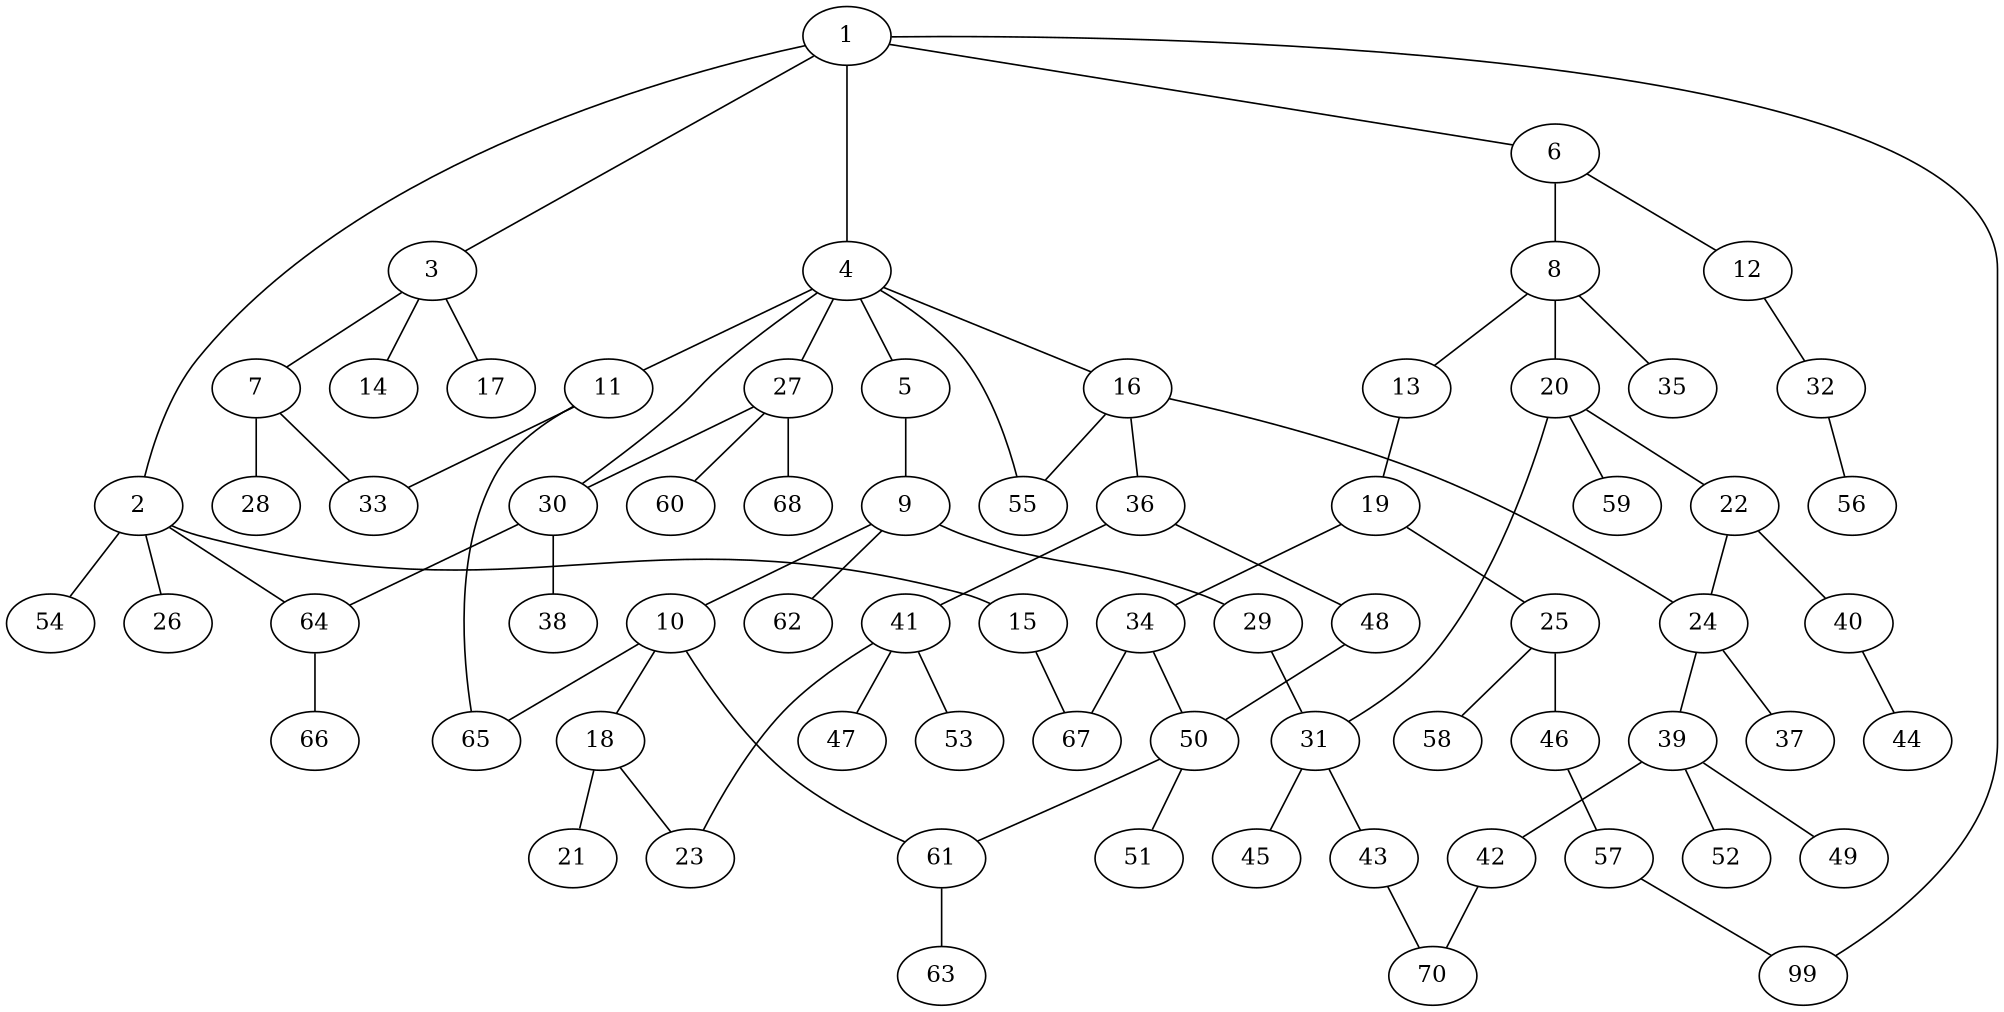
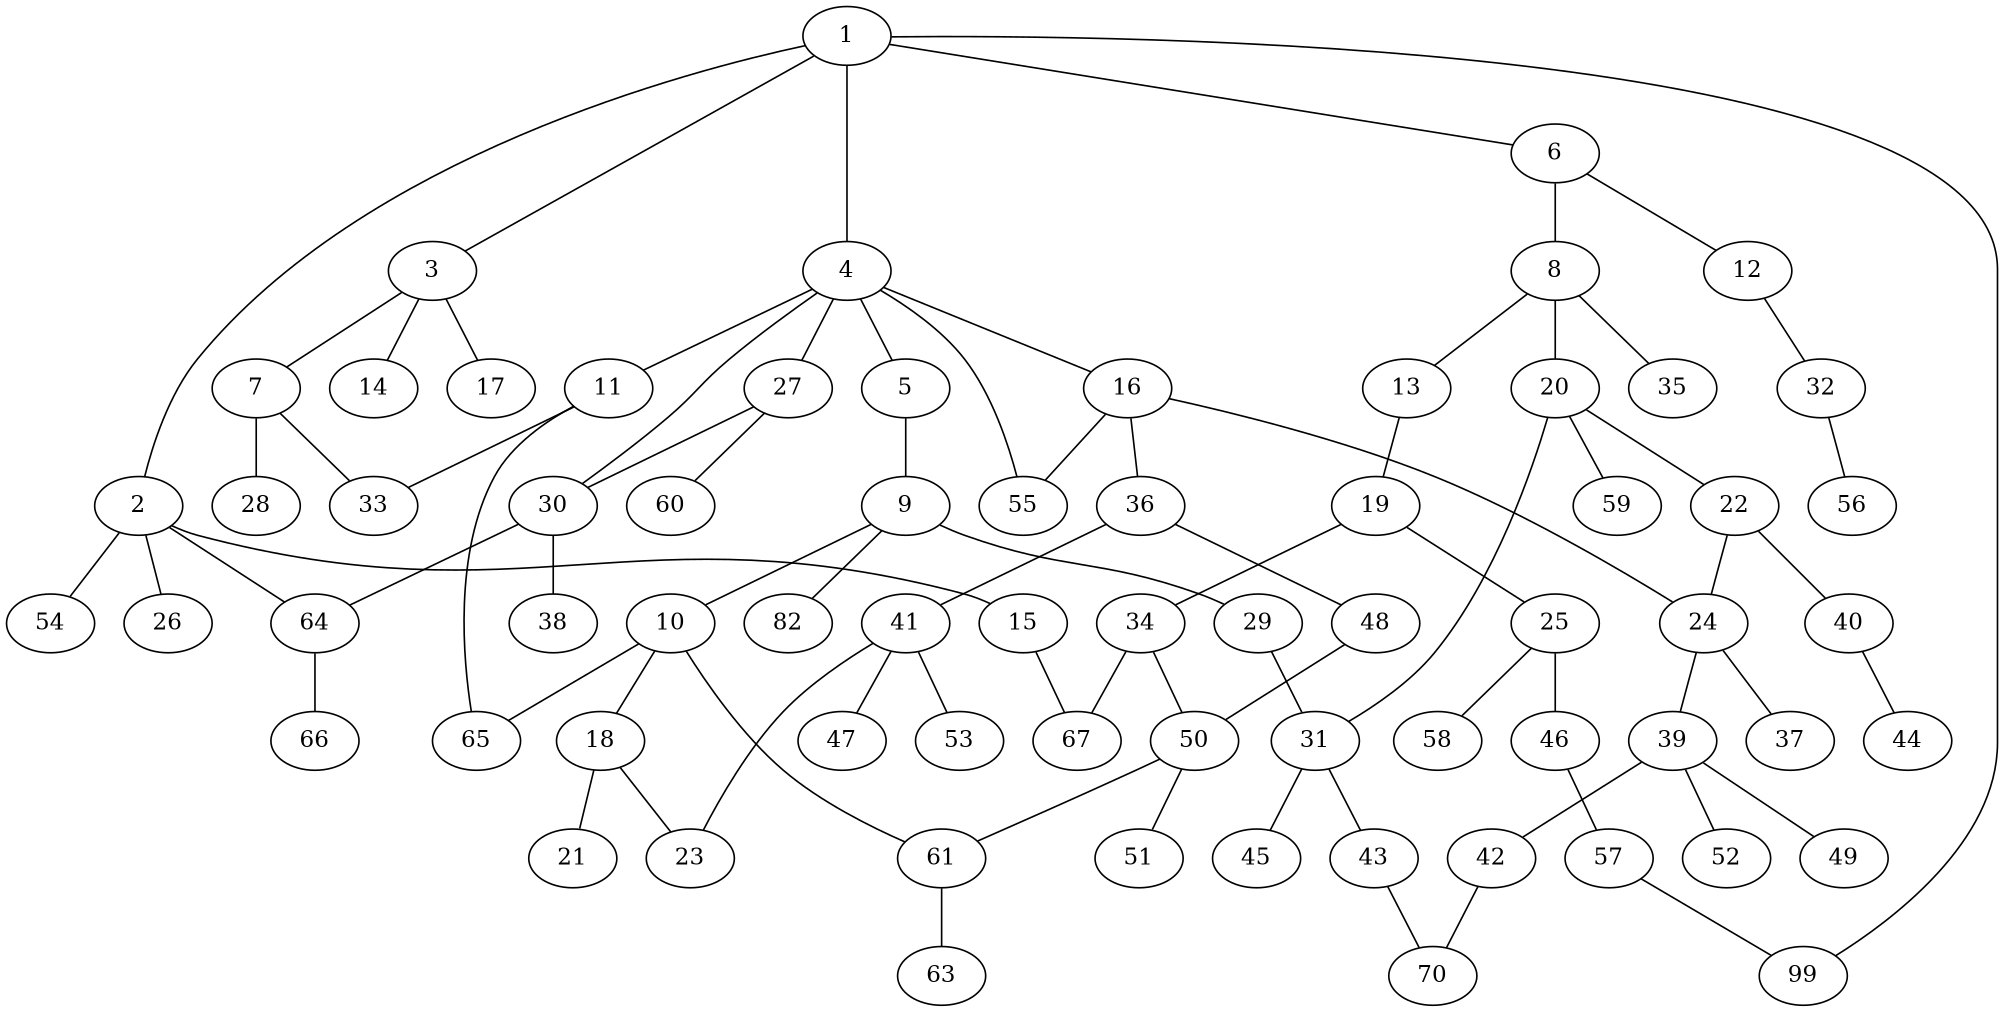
(788, 506) -> none
(788, 623) -> (788, 623)
